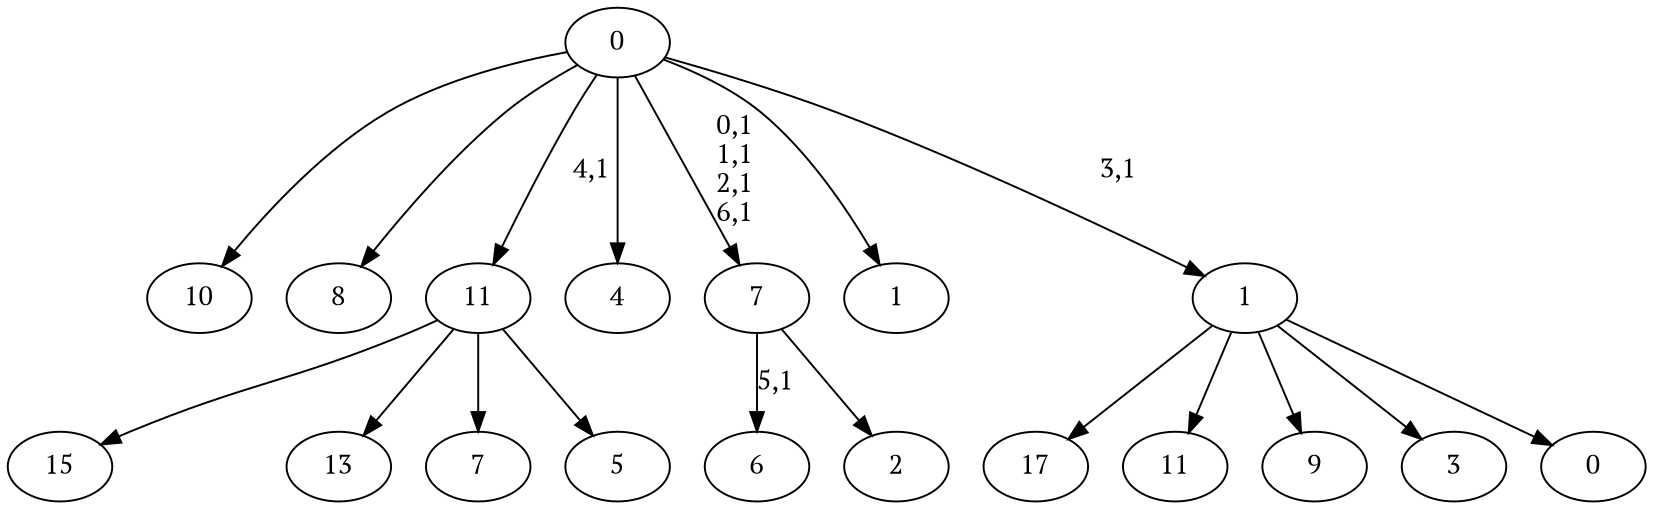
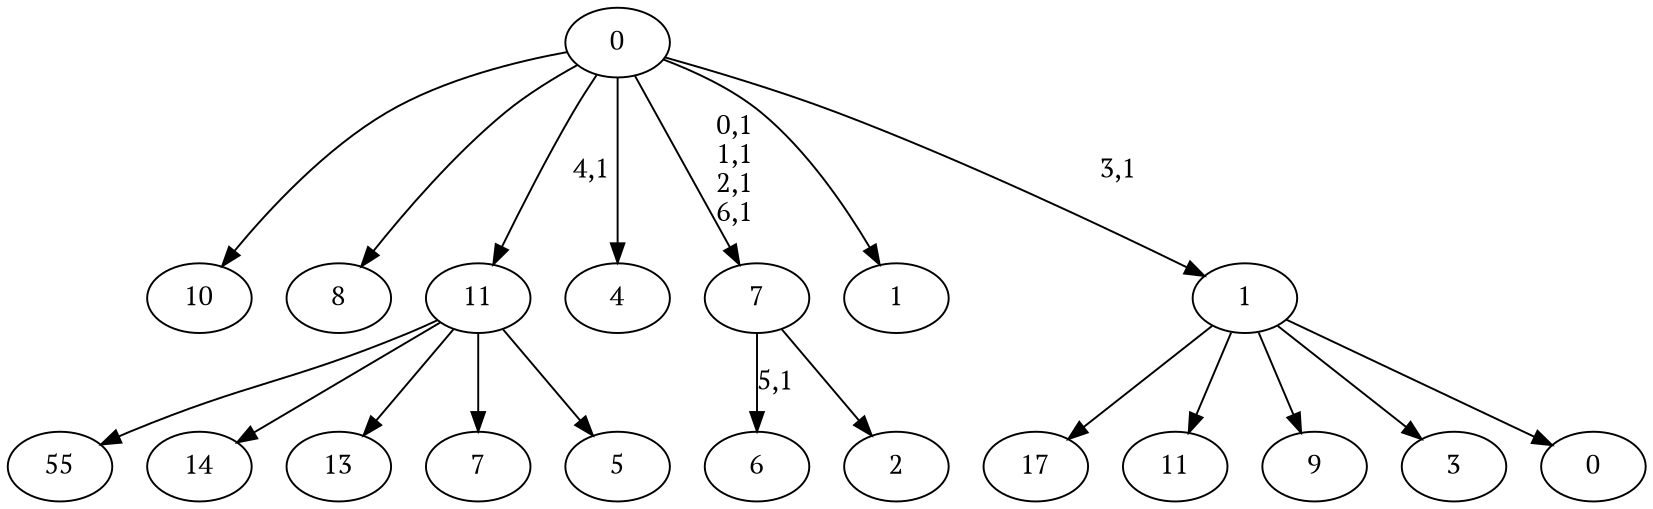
(60, 467) -> (60, 467)
none -> (199, 467)
